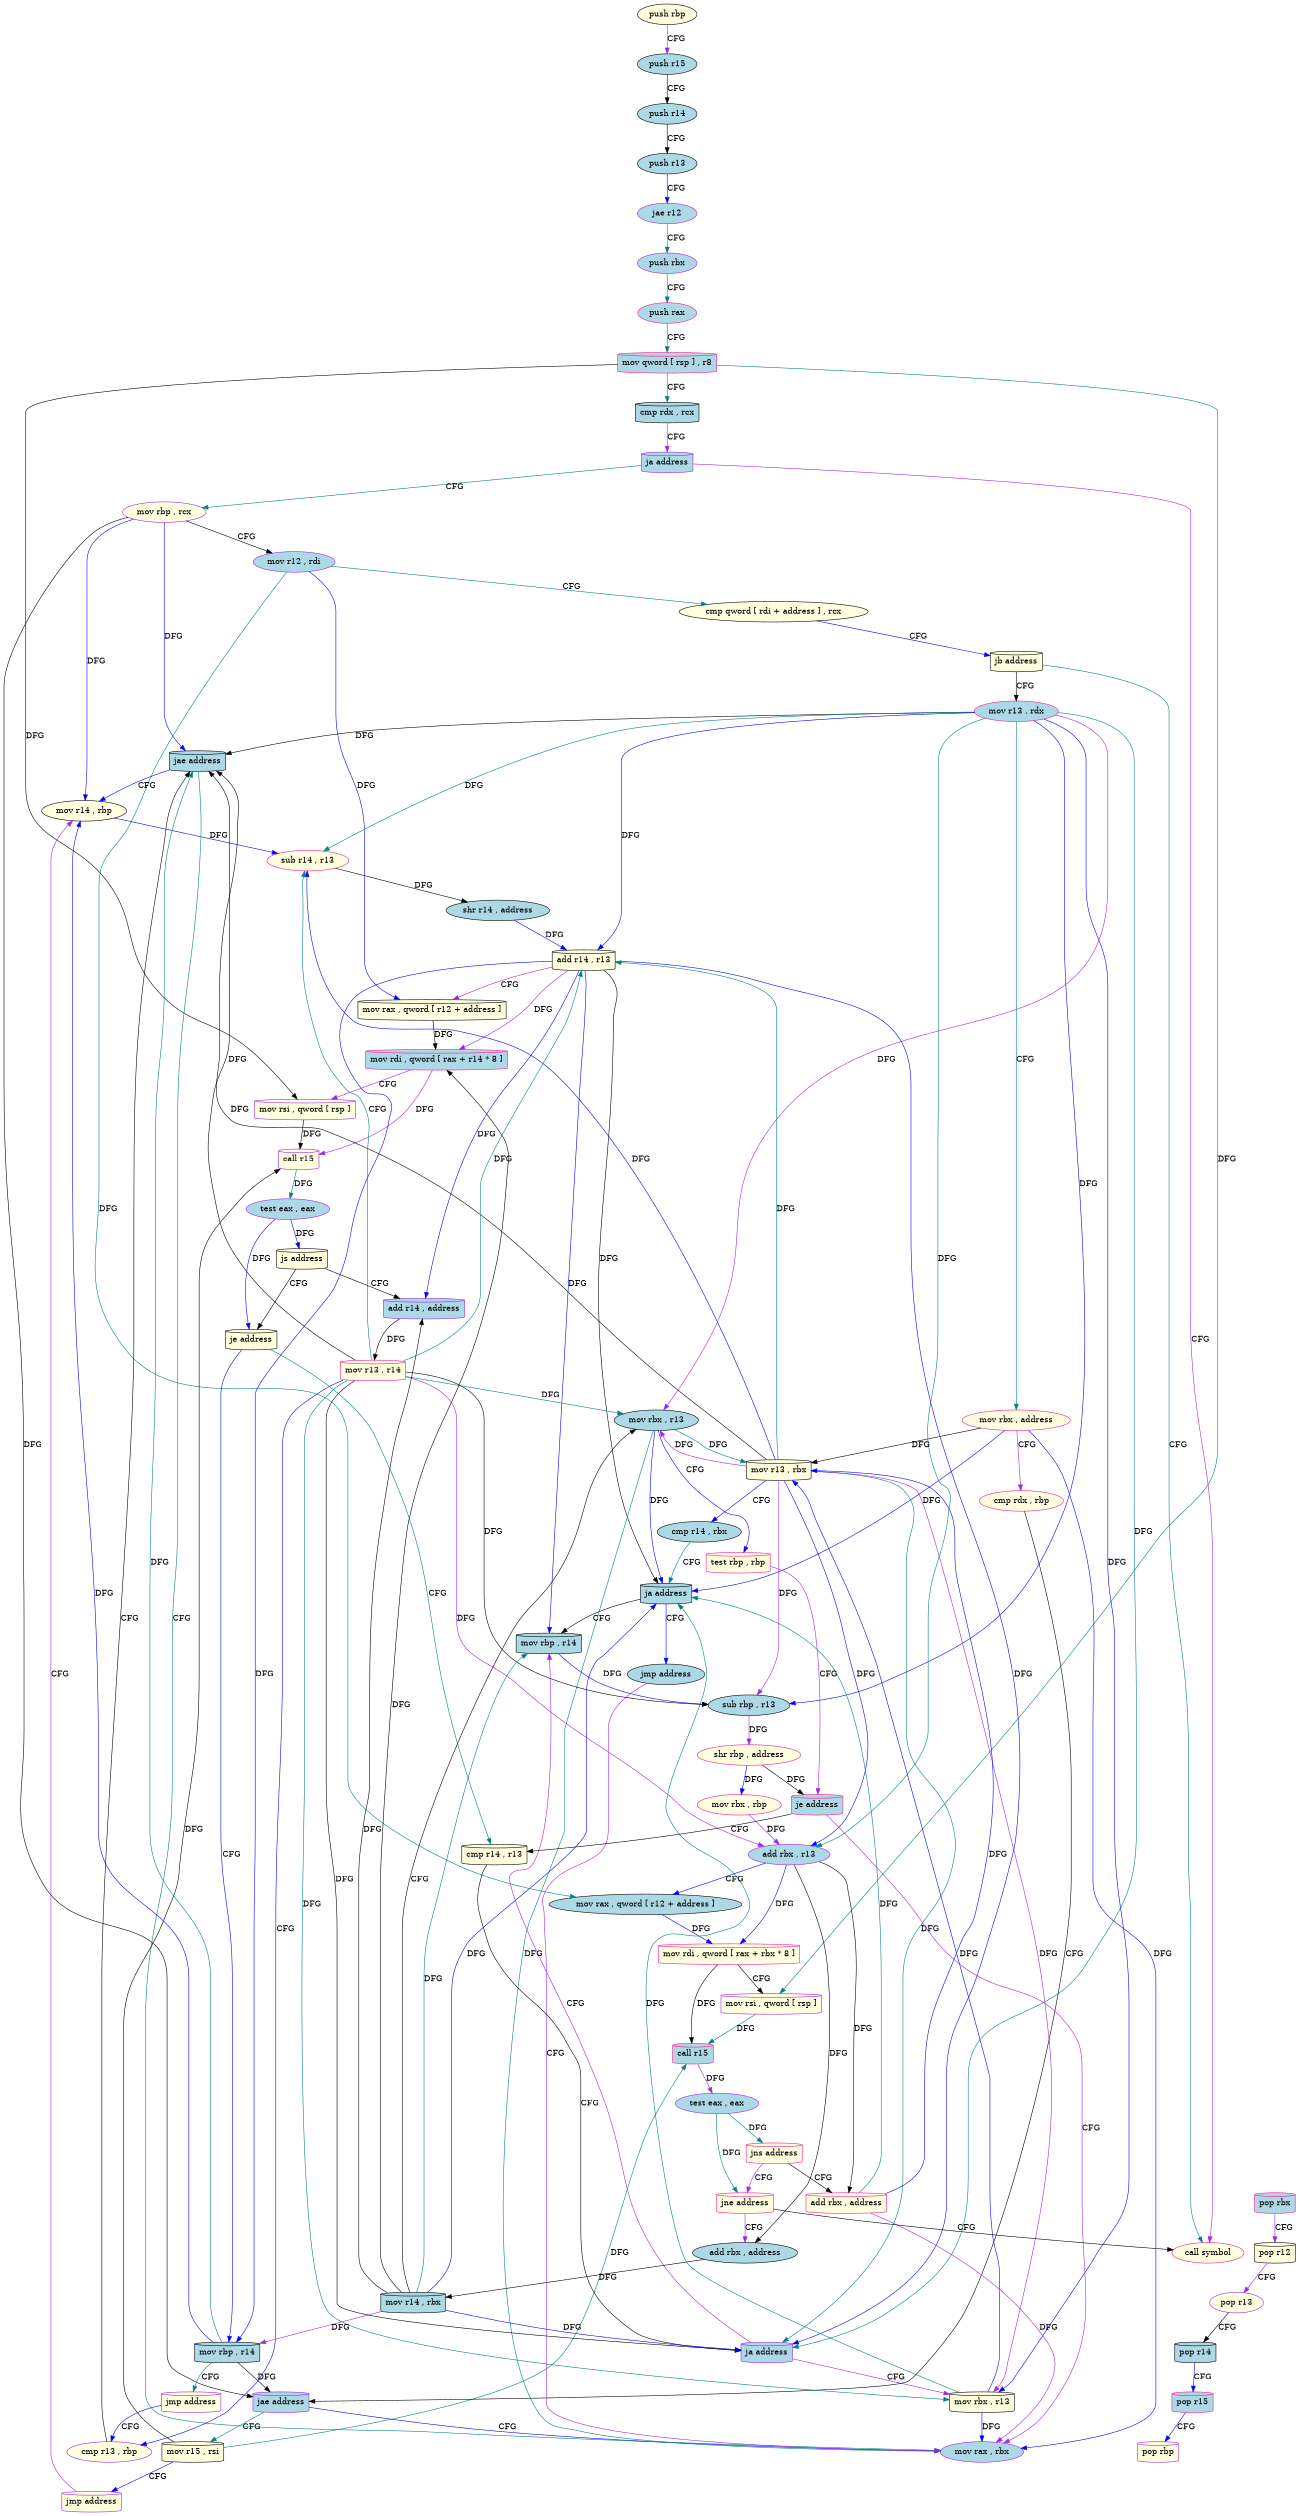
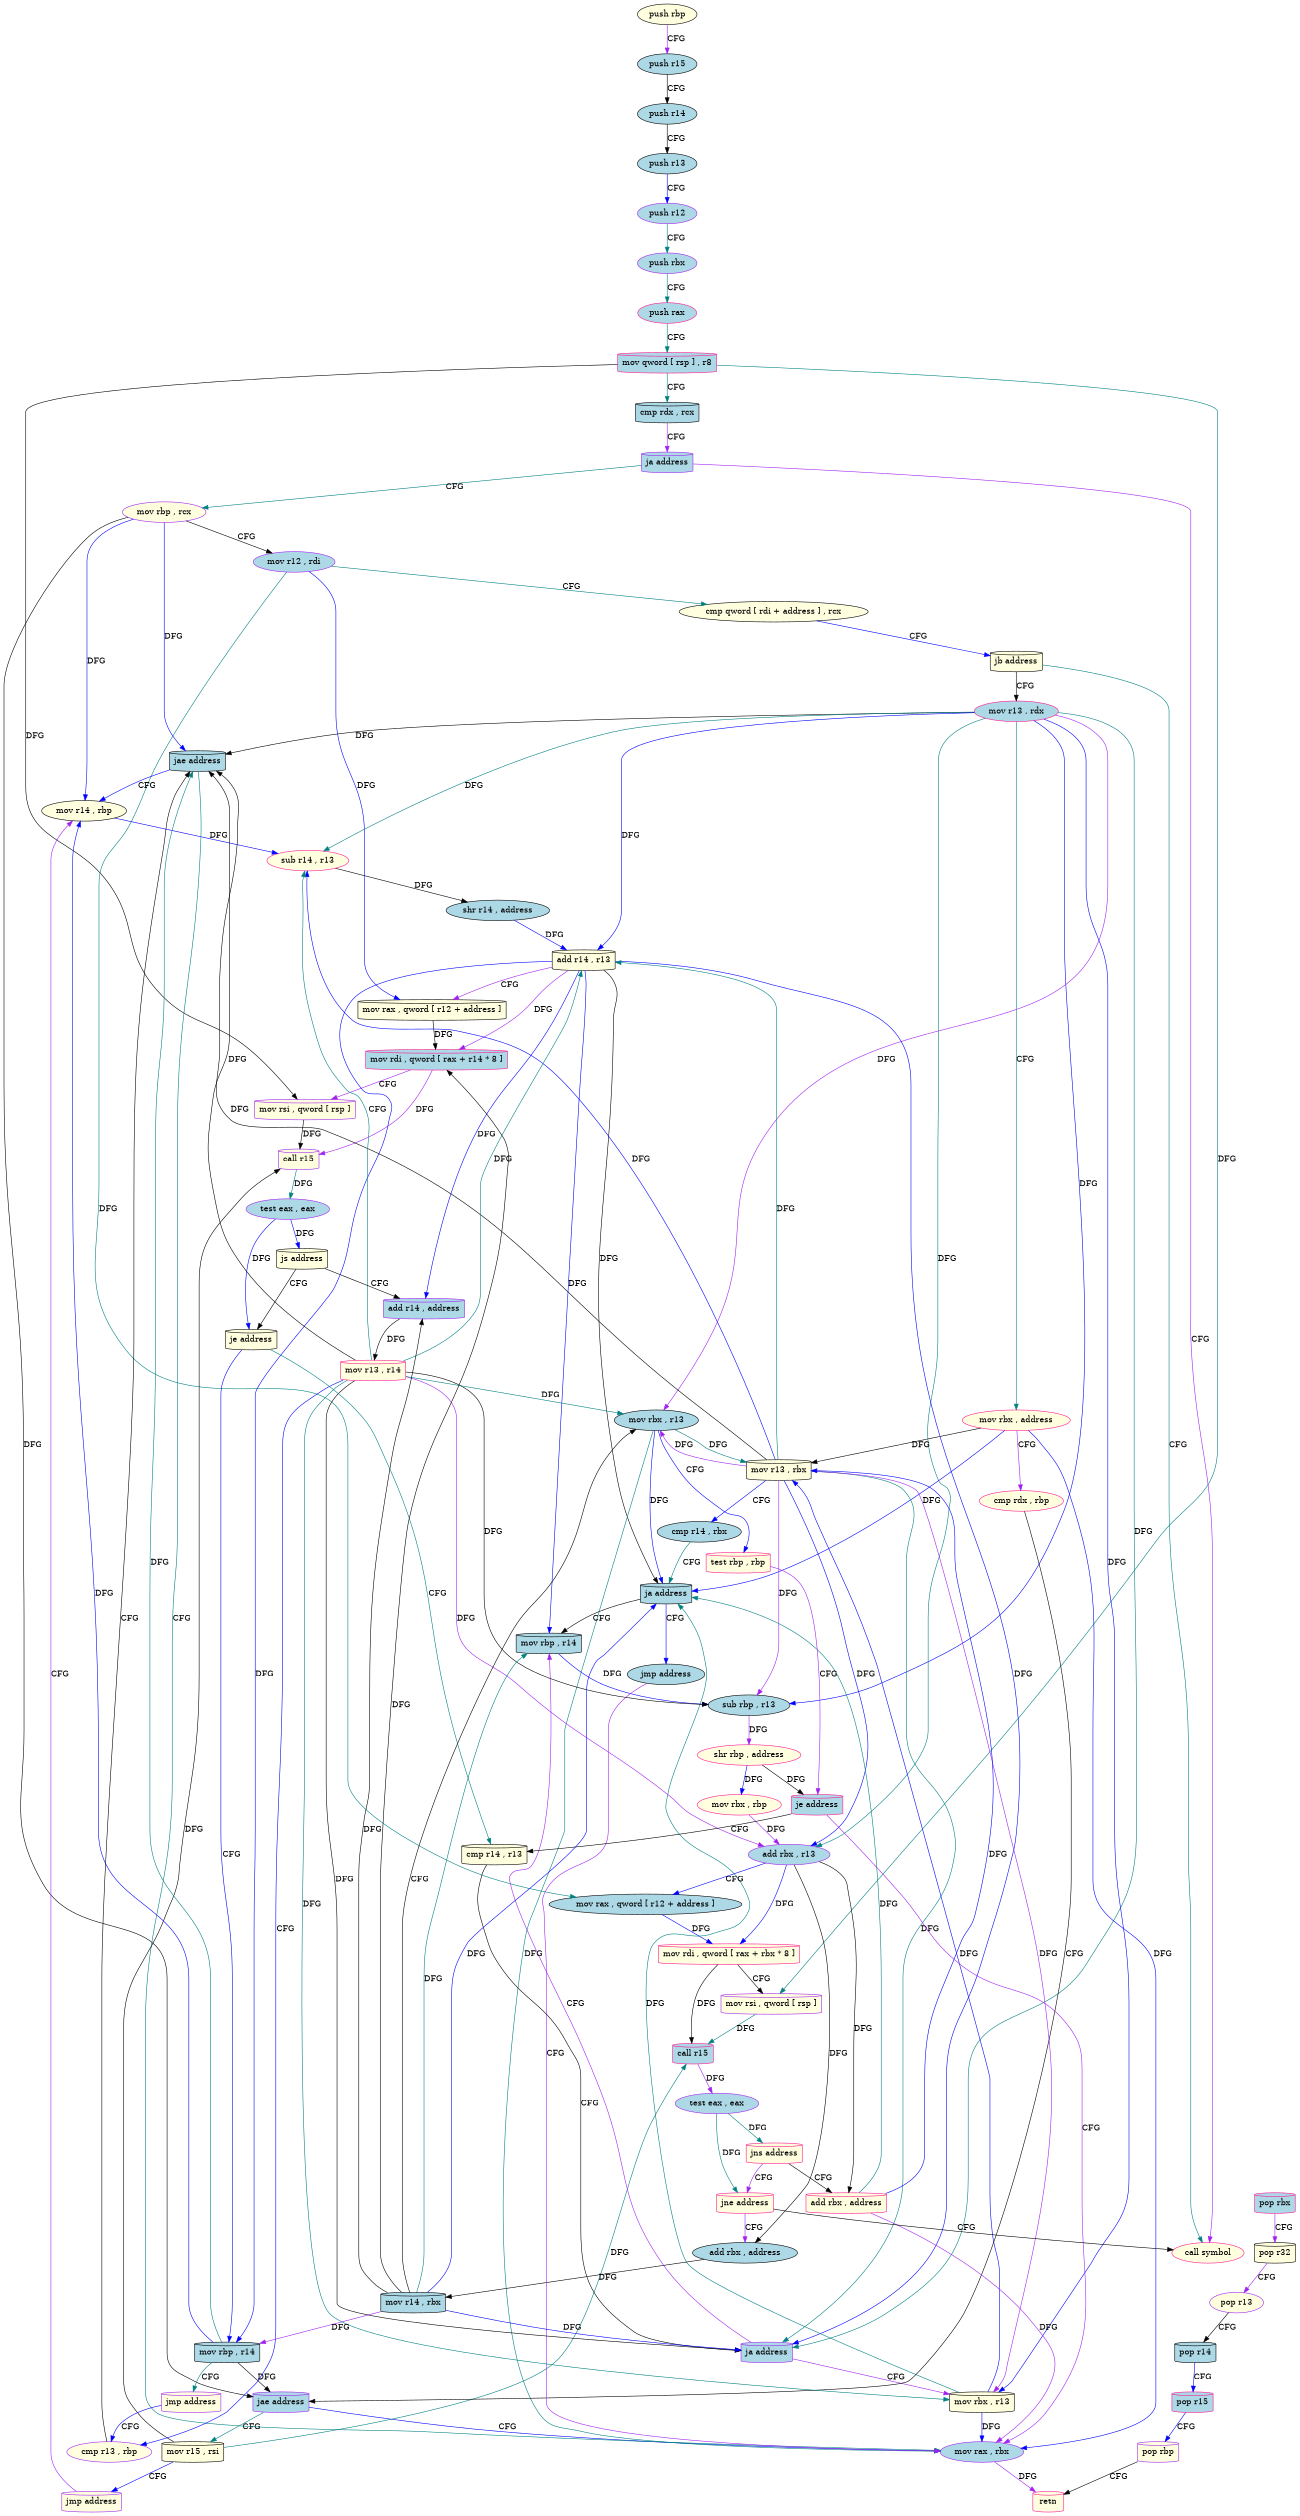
(667, 213) -> (667, 213)
(1275, 2253) -> (1275, 2253)
none -> (1048, 2502)
